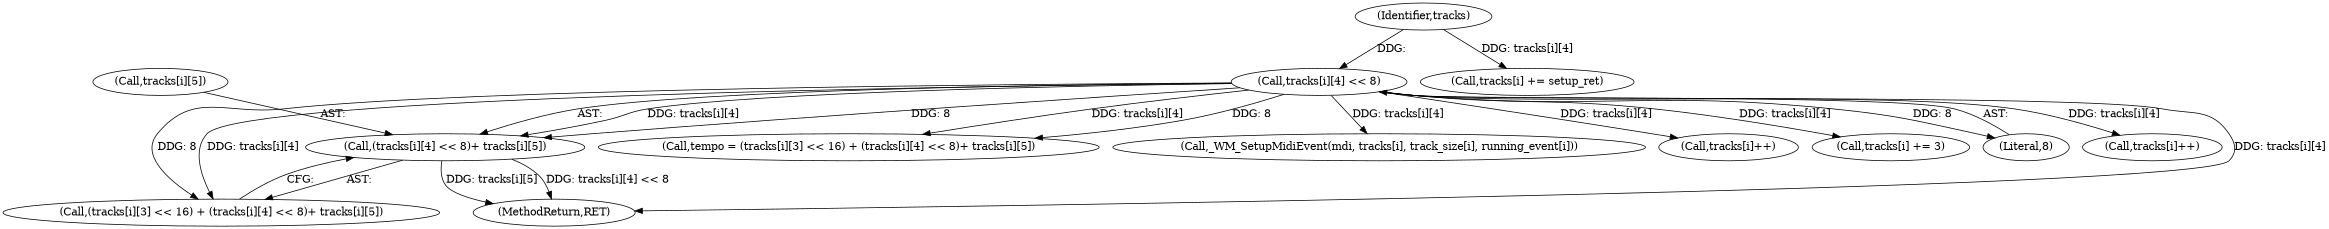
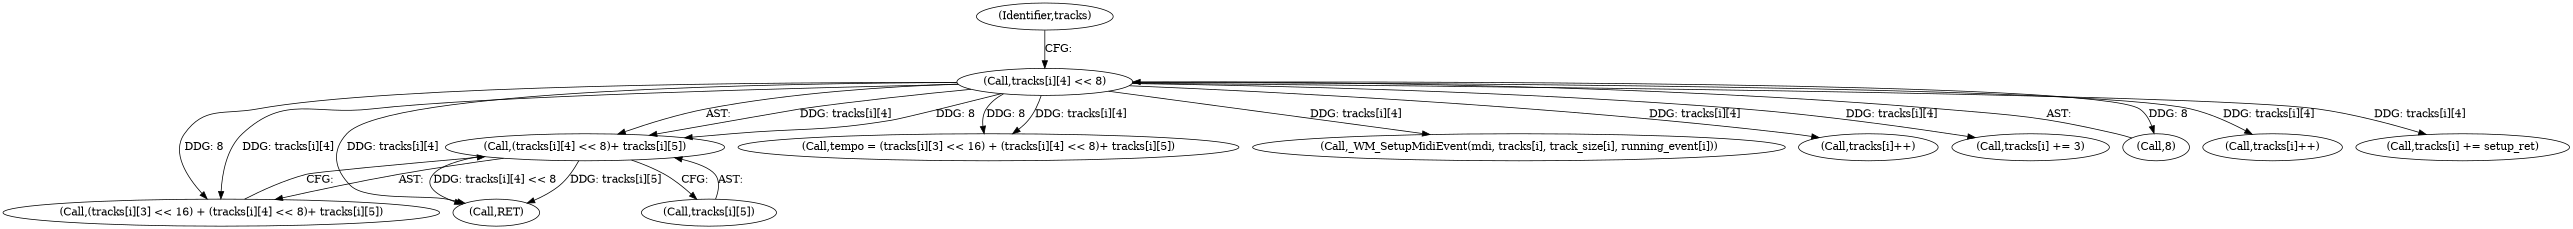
(1472, 47) -> (1777, 91)
(1393, 49) -> (1060, 49)
(2026, 147) -> (2156, 147)
none -> (663, 174)
(554, 213) -> (496, 213)
